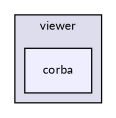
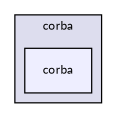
(58, 27) -> (58, 27)
